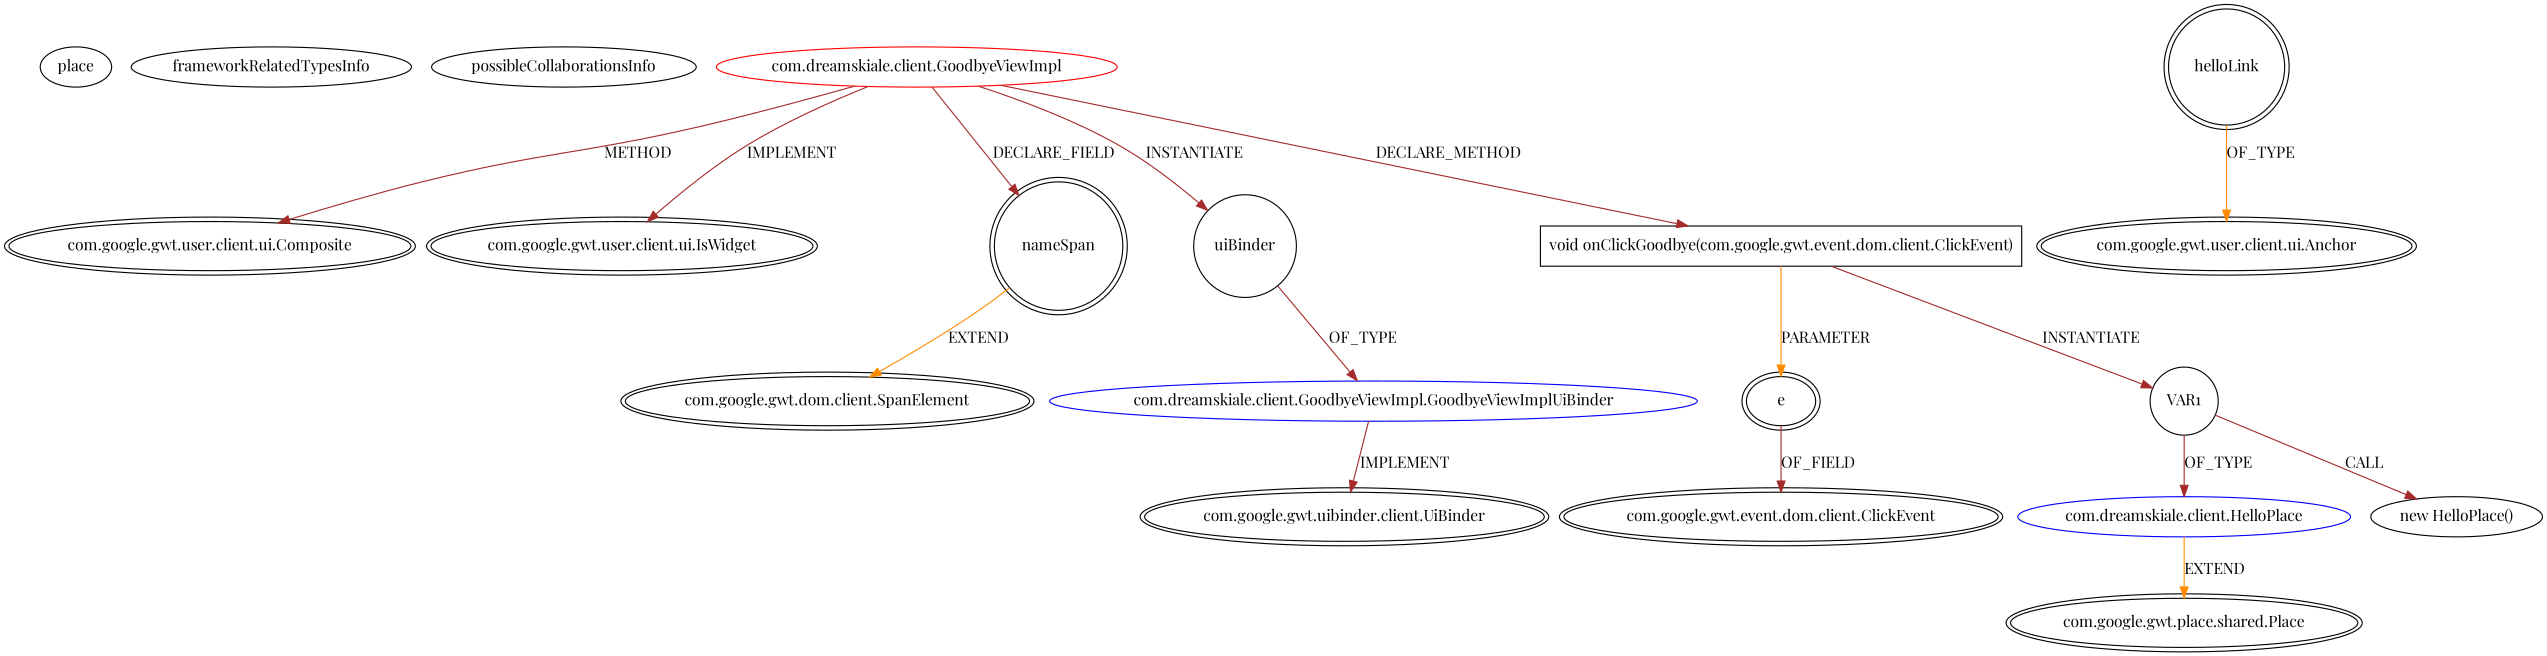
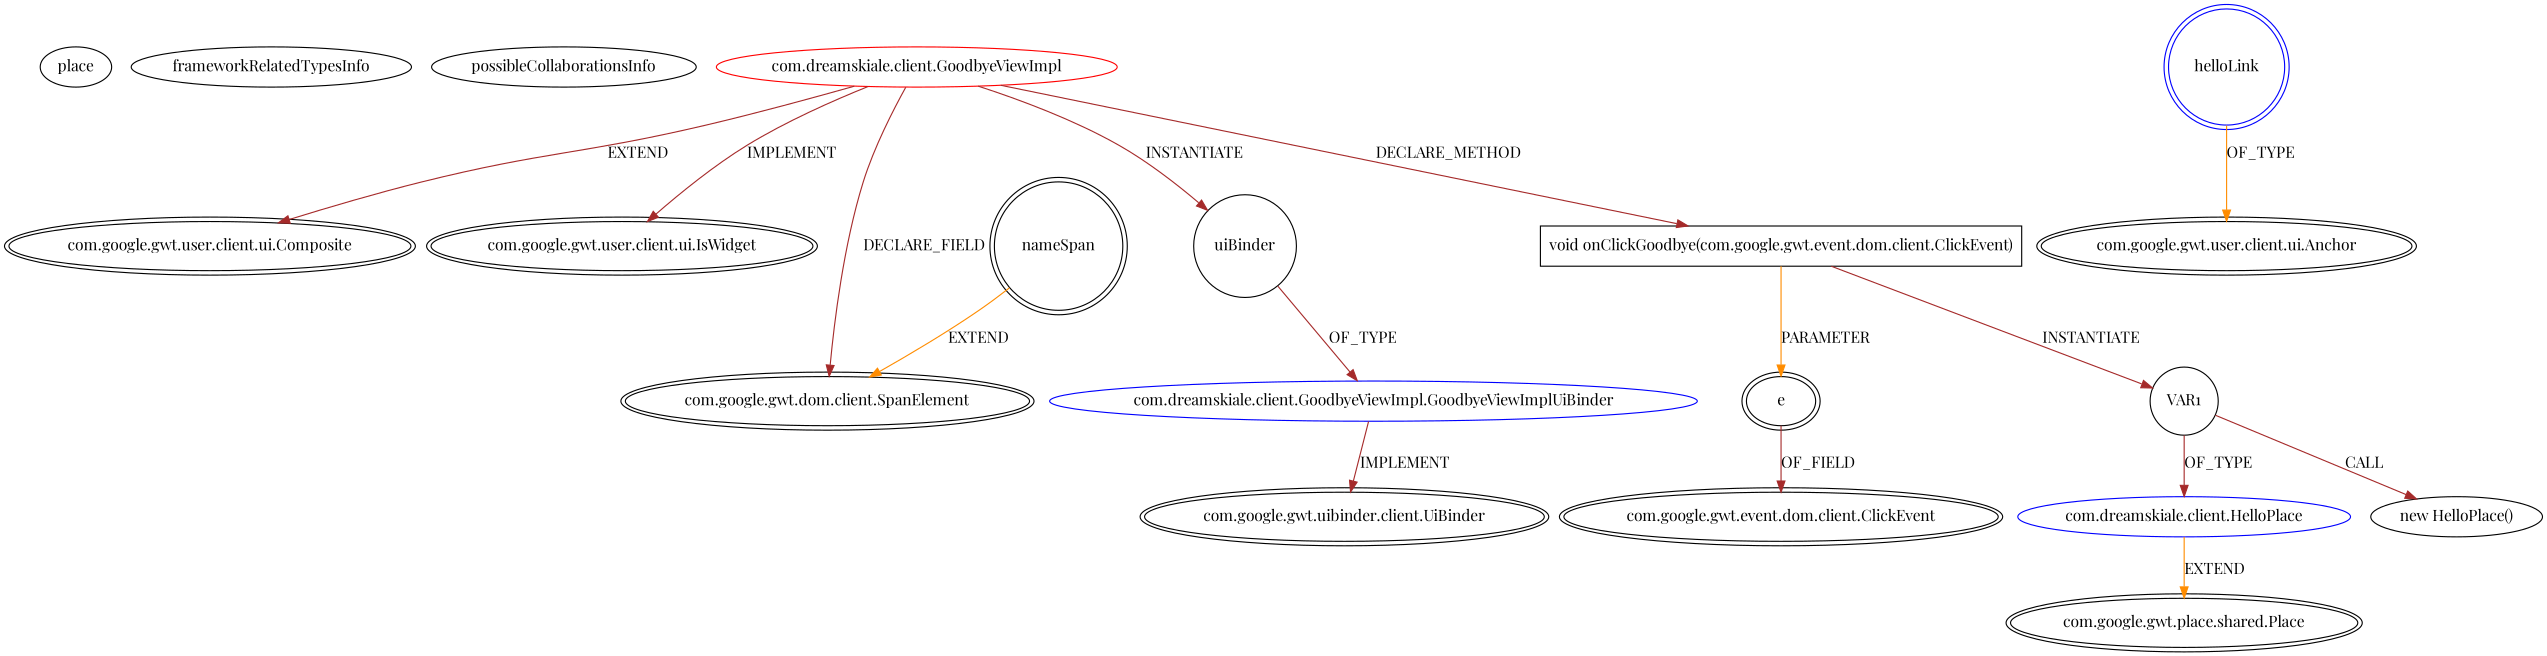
(2227, 67) -> (2227, 67)
(972, 137) -> (853, 222)
(638, 154) -> (638, 154)
